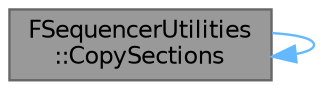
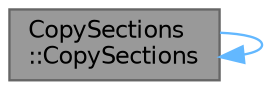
(140, 45) -> (115, 45)
